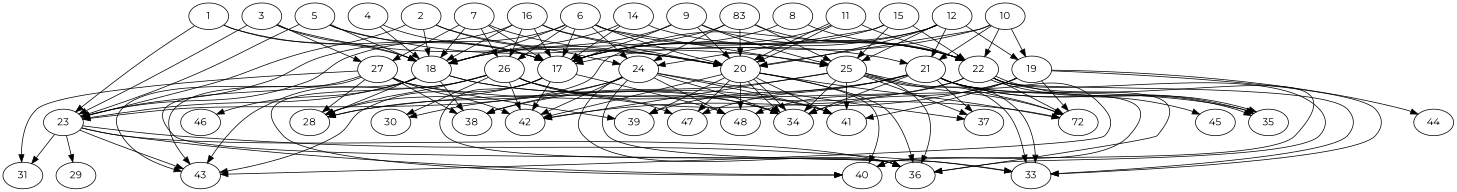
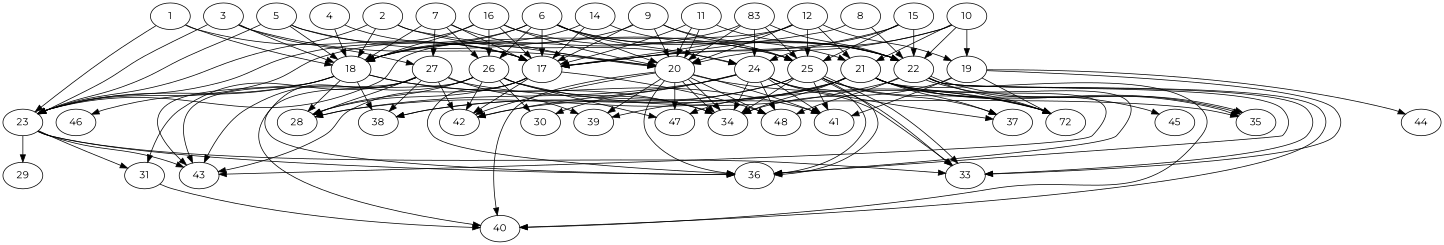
(785, 105) -> none
(325, 156) -> (315, 215)
